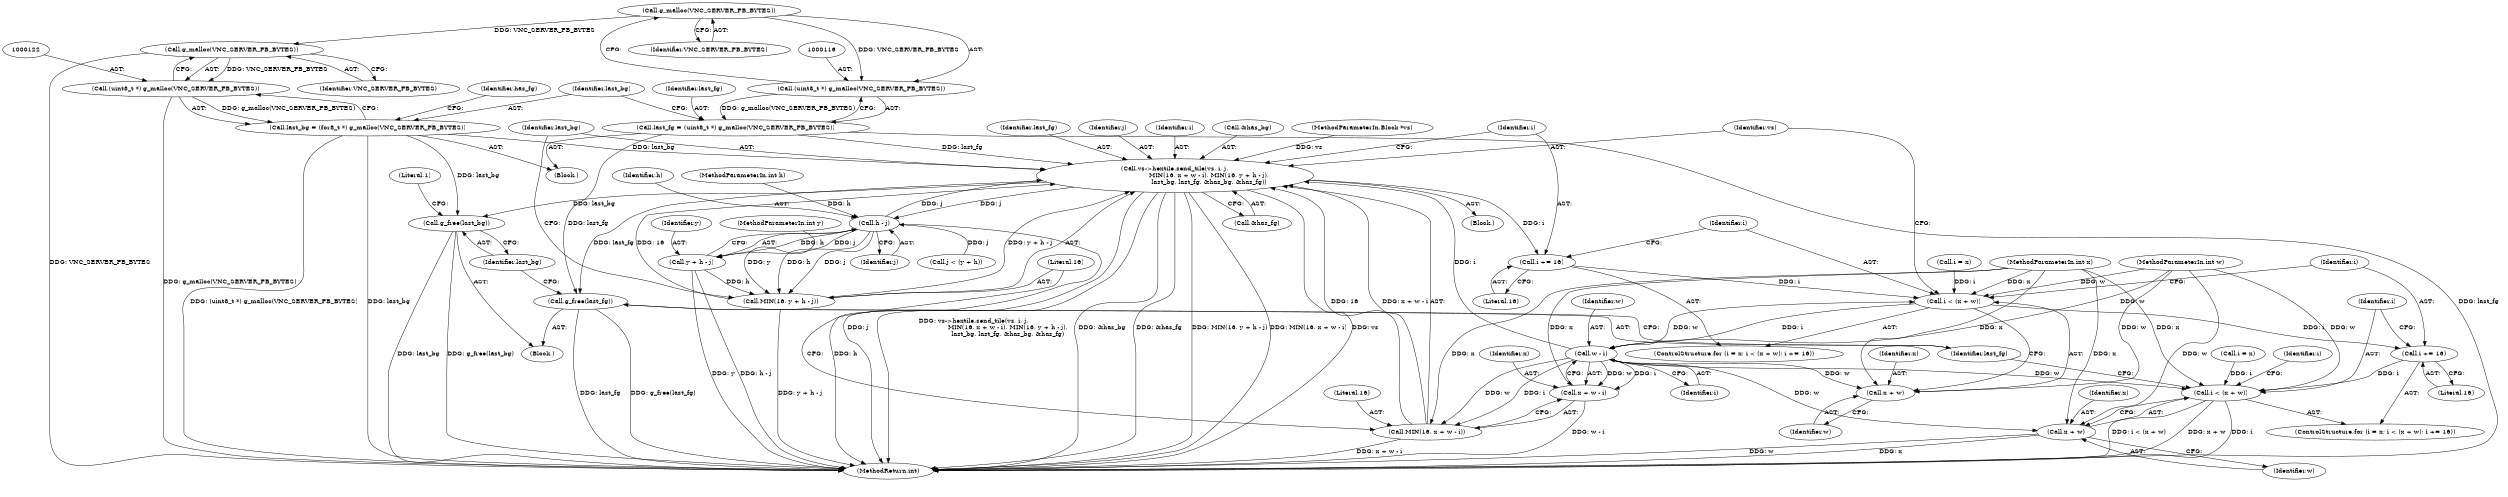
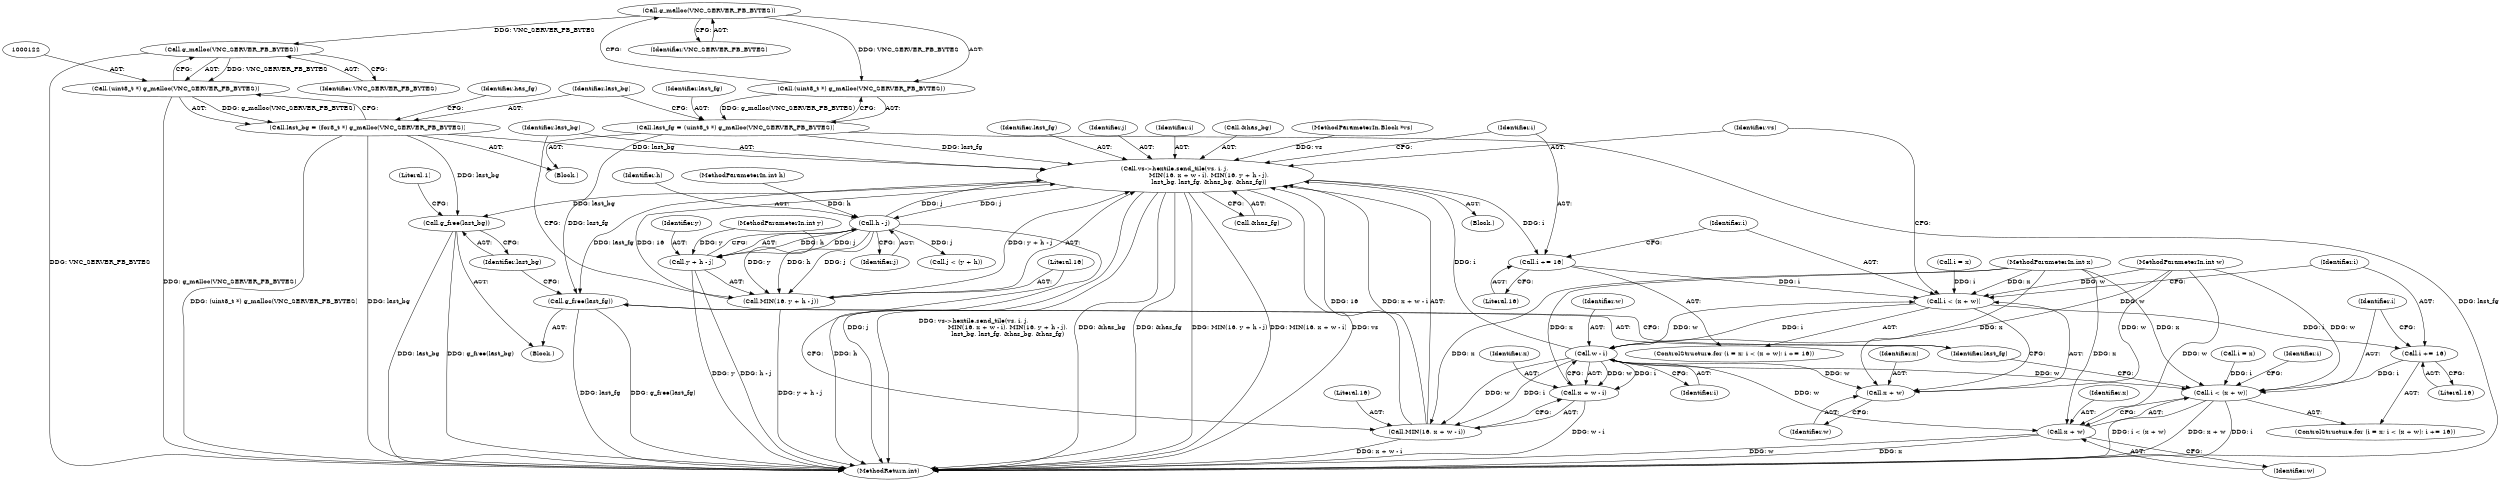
(822, 50) -> none
(944, 230) -> (918, 239)
none -> (711, 234)
(738, 282) -> (738, 282)
